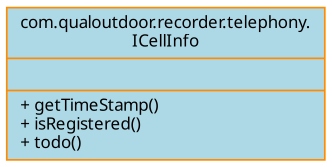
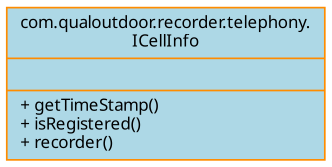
(52, 143) -> (67, 143)
